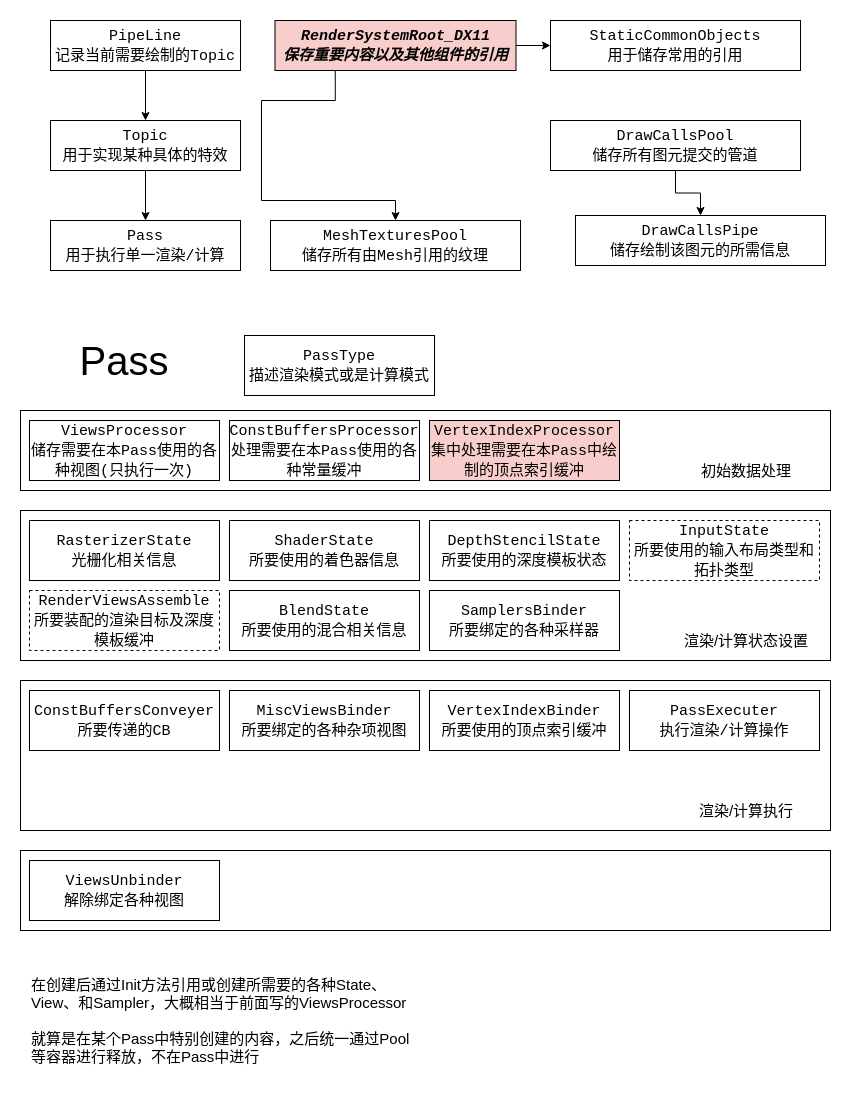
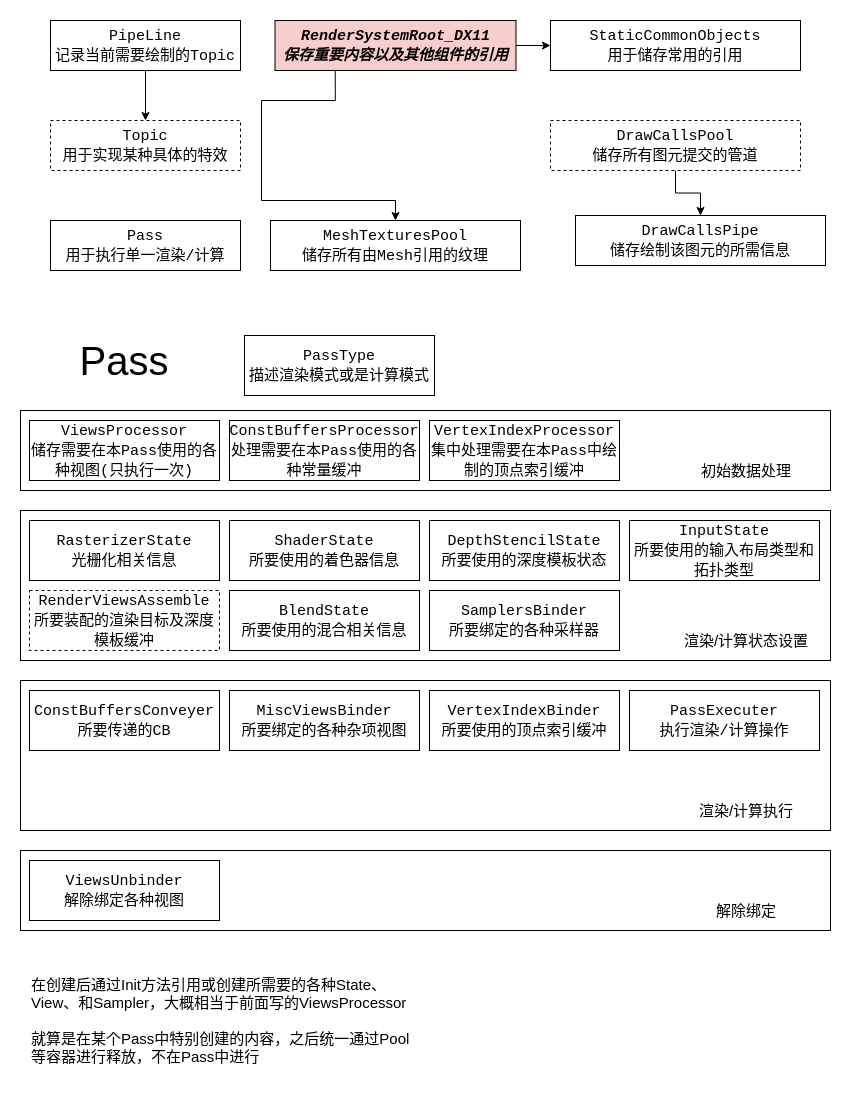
(146, 146) -> (146, 146)
(676, 146) -> (676, 146)
(146, 192) -> none
(525, 451) -> (525, 451)
(725, 551) -> (725, 551)
none -> (747, 911)
